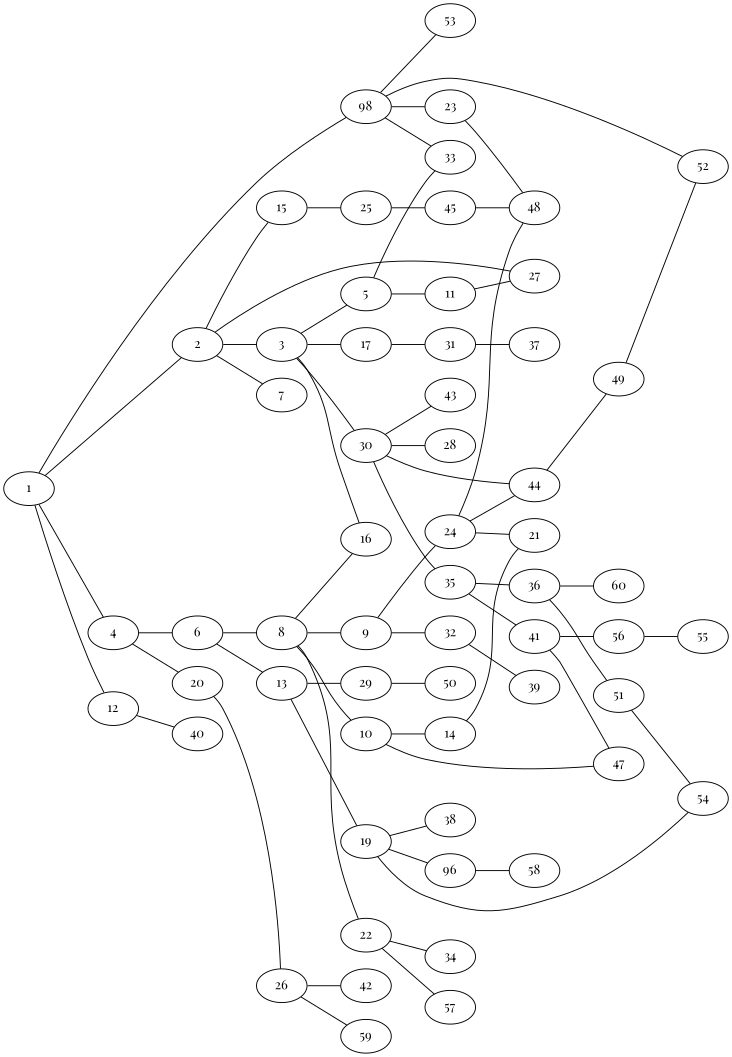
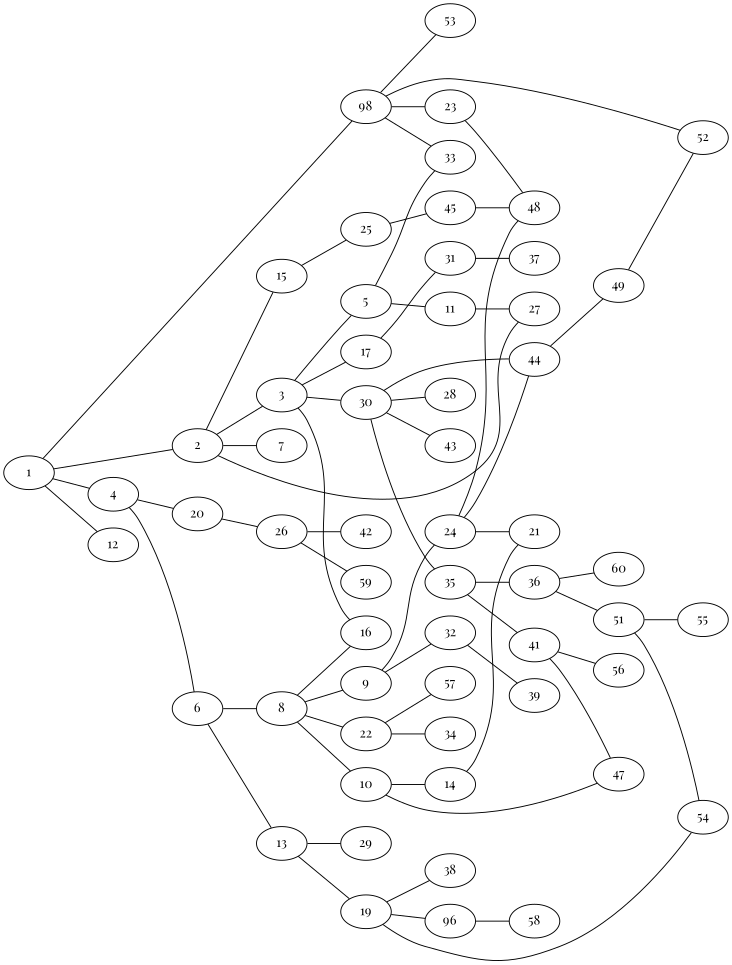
(661, 637) -> (661, 620)
(450, 683) -> none
(198, 734) -> none
